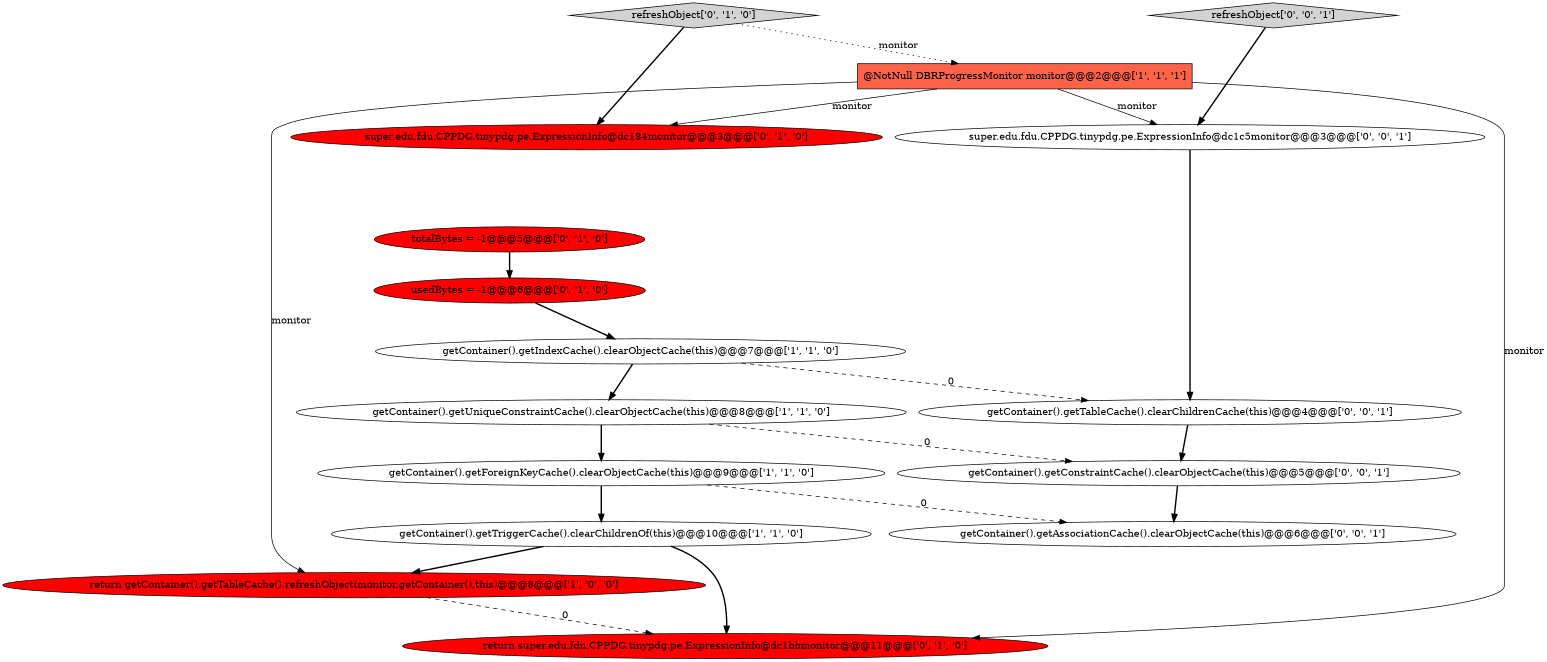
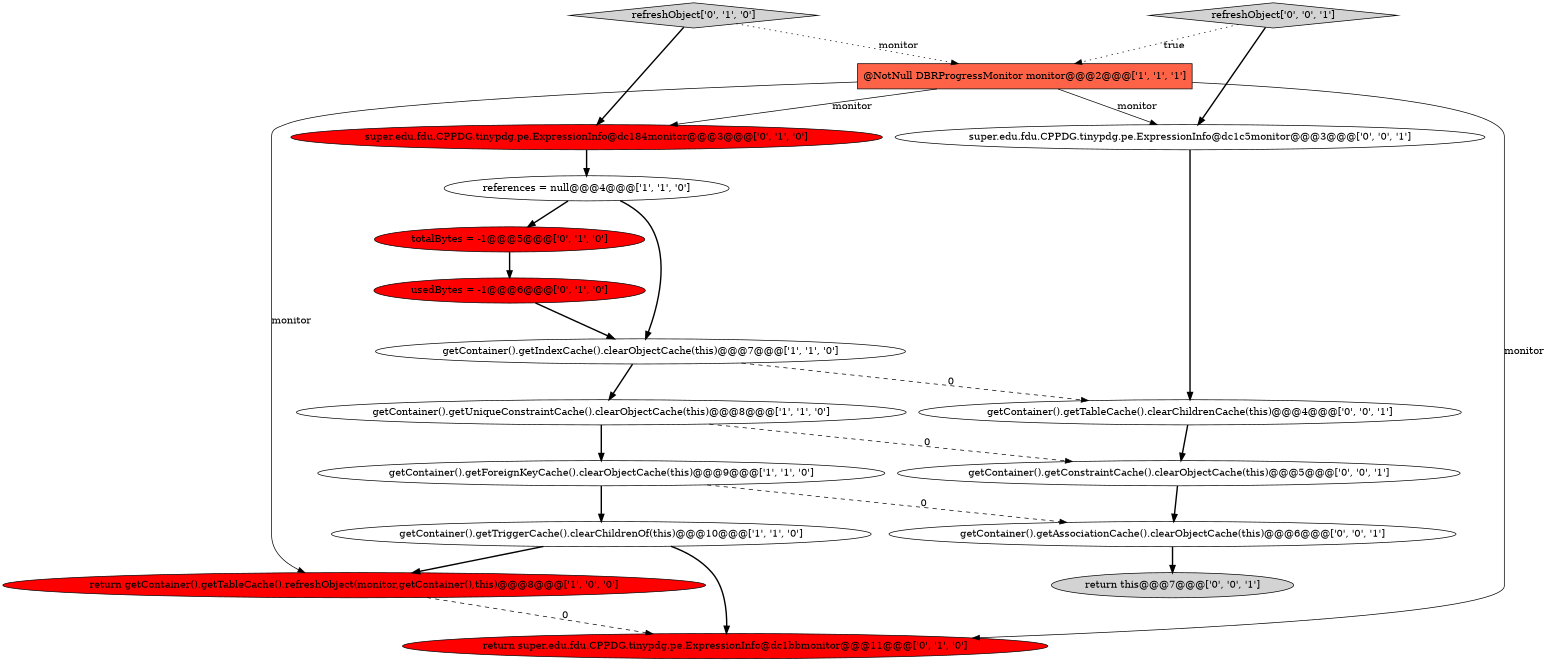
none -> (1160, 43)
none -> (587, 188)
none -> (1172, 585)
